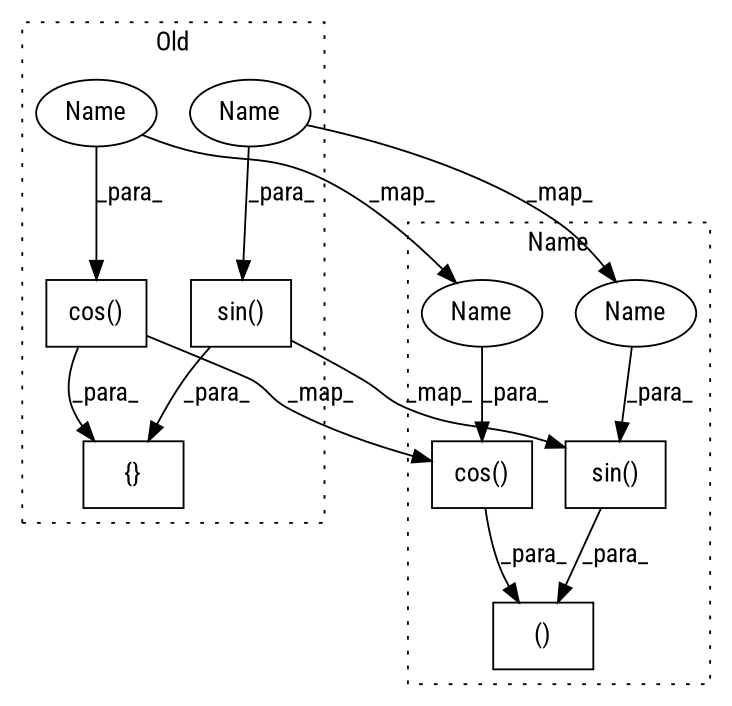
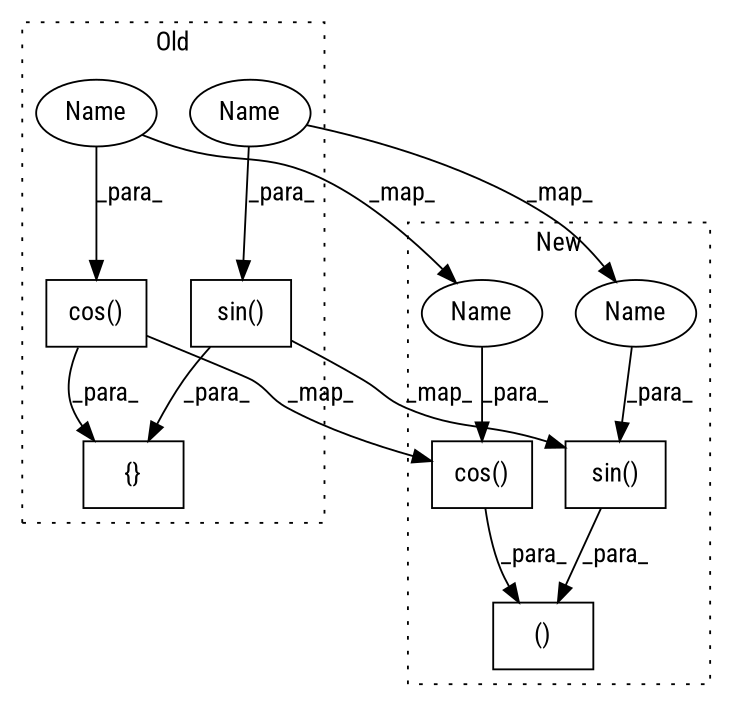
(559, 244) -> (559, 244)
